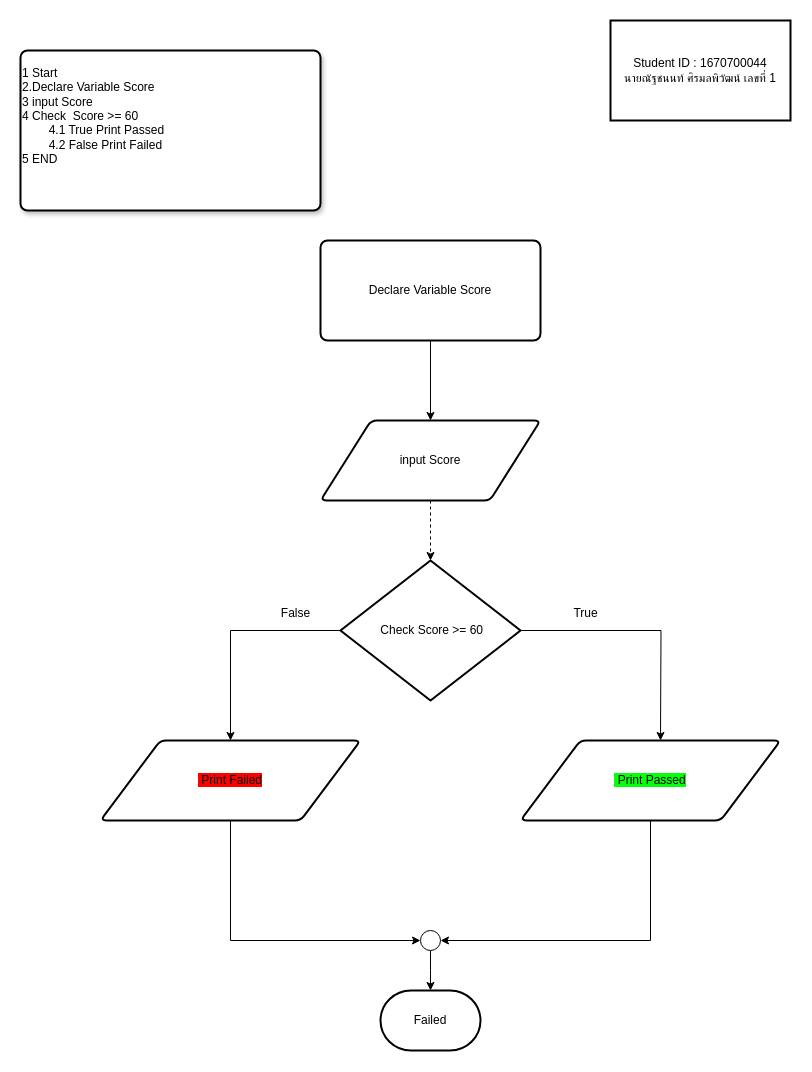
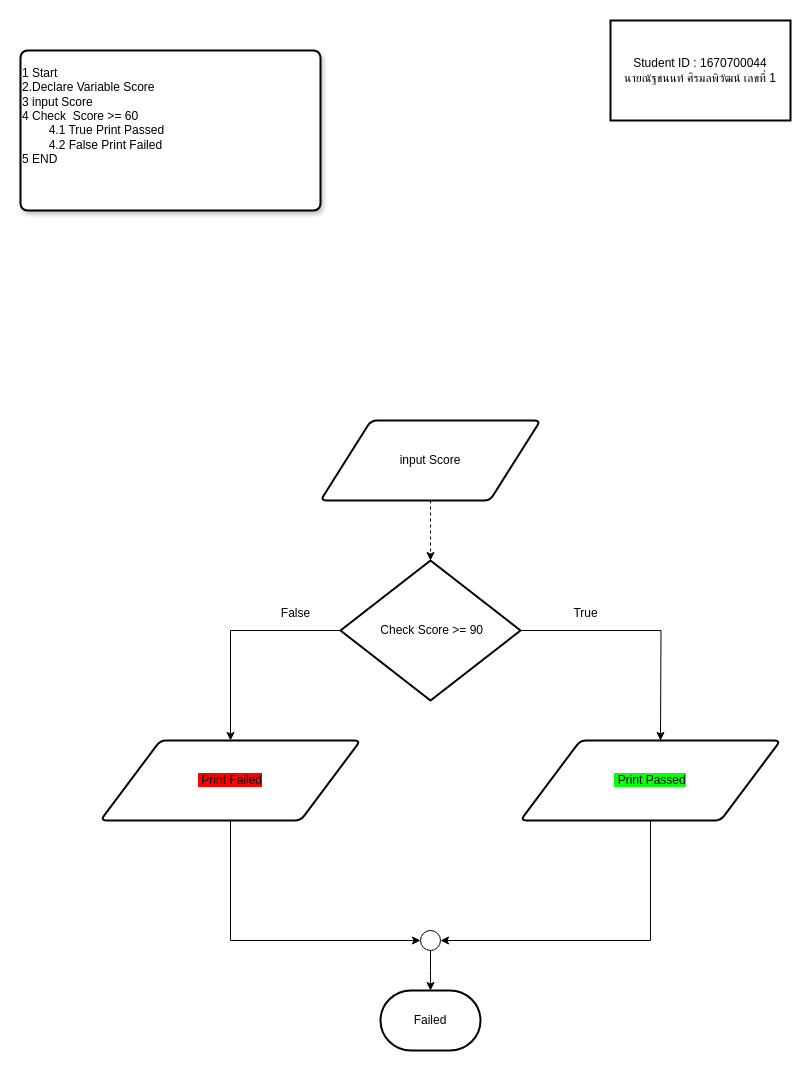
(431, 291) -> none
(431, 377) -> none
(431, 631) -> (431, 631)
